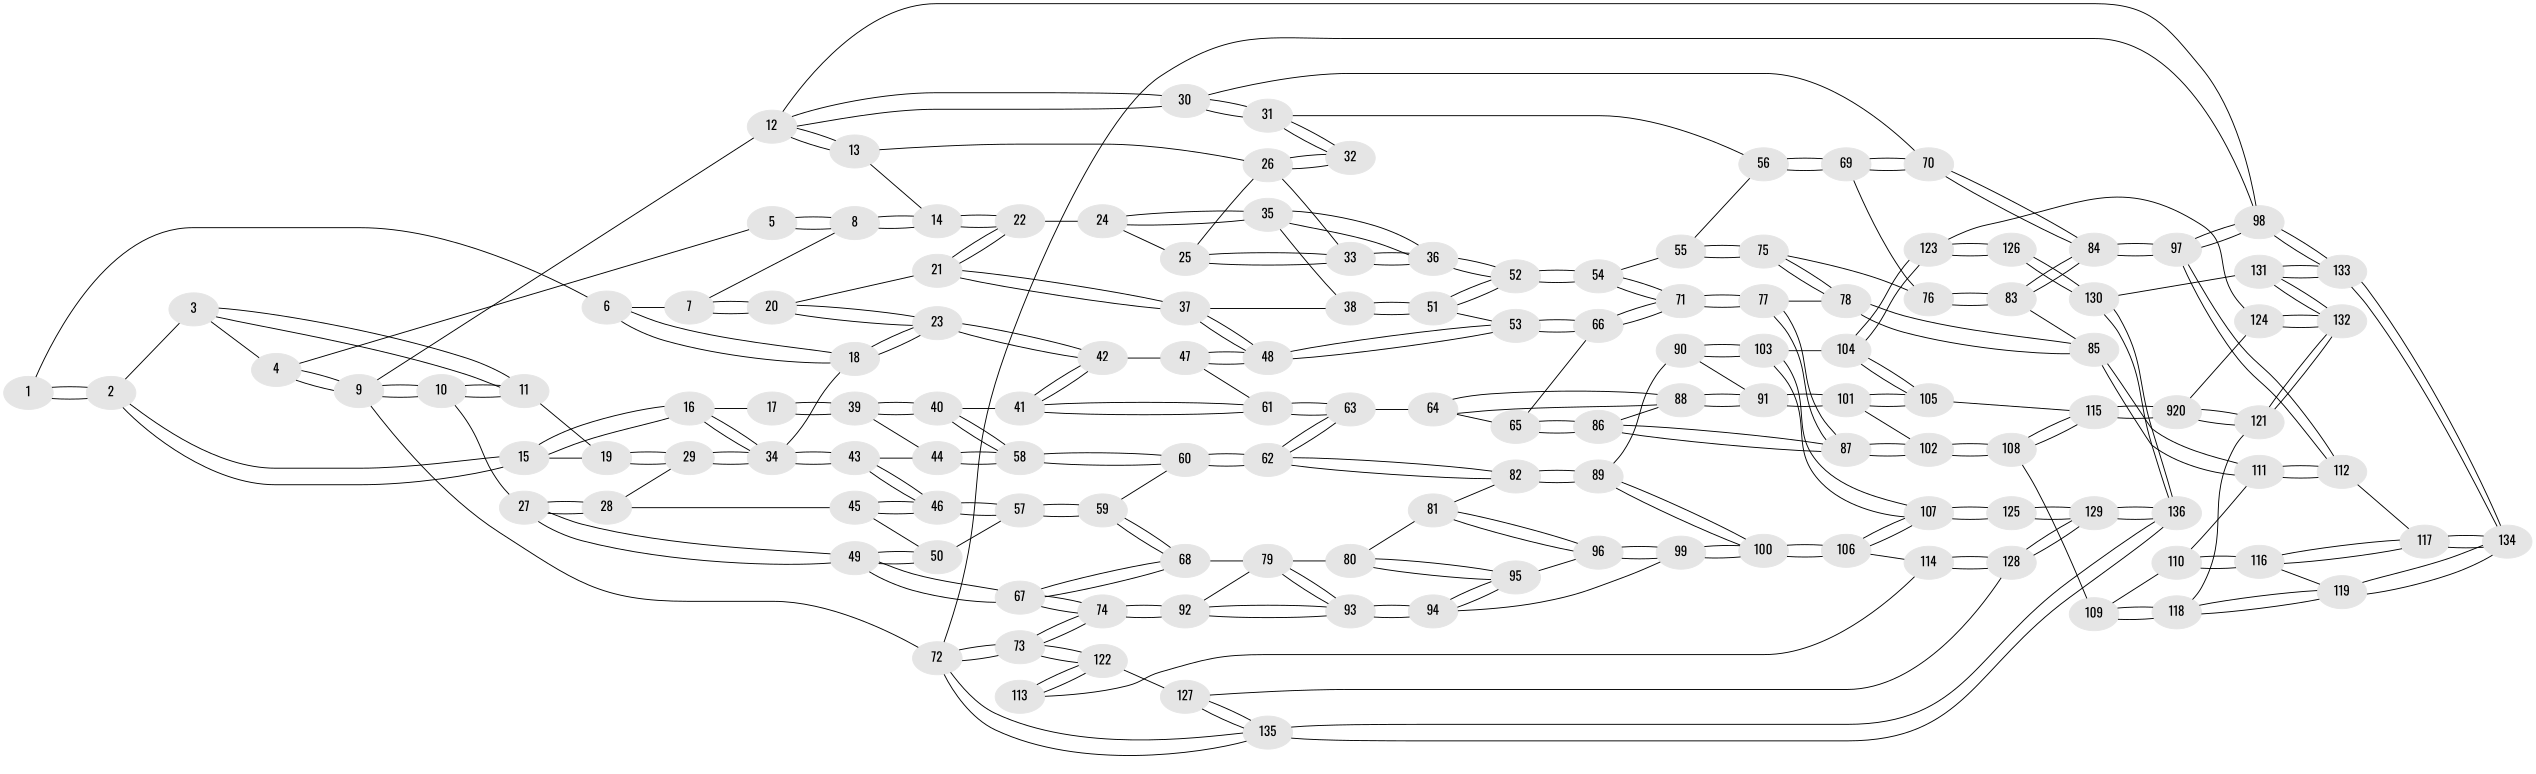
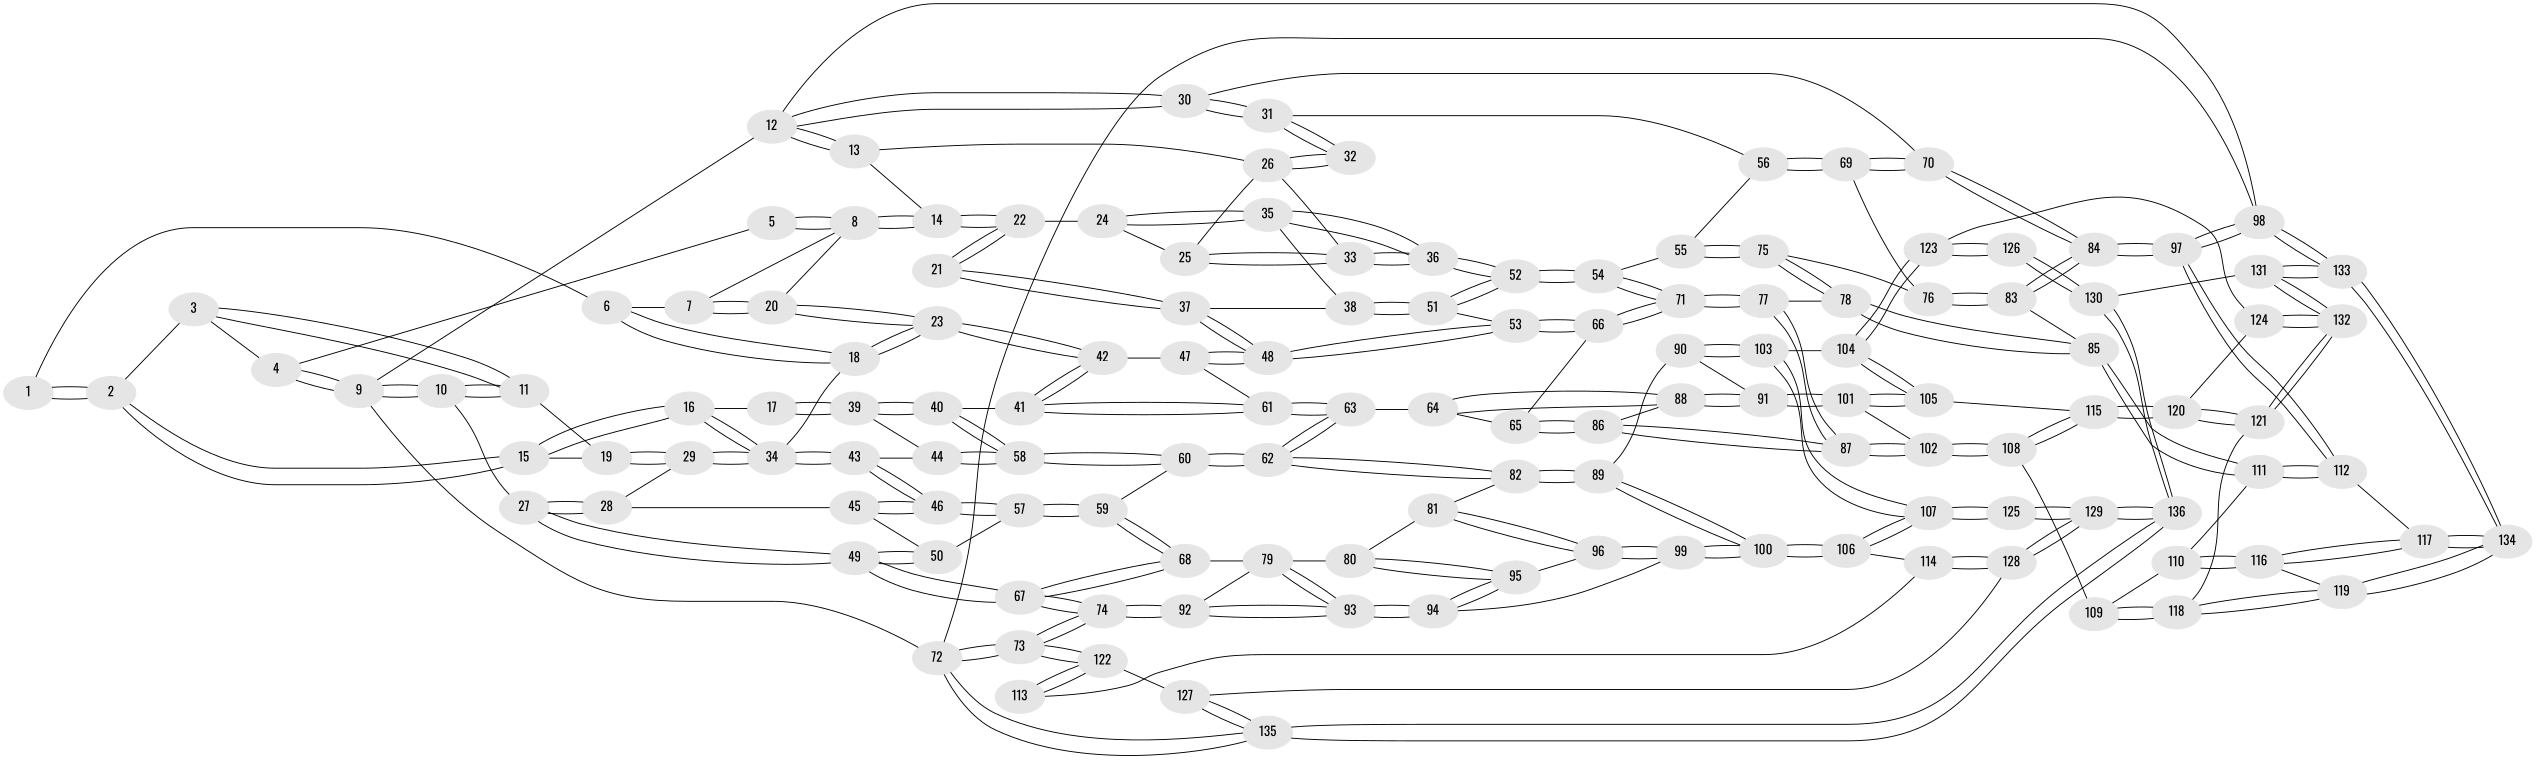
(855, 289) -> (814, 265)
(2177, 412) -> (2177, 412)
